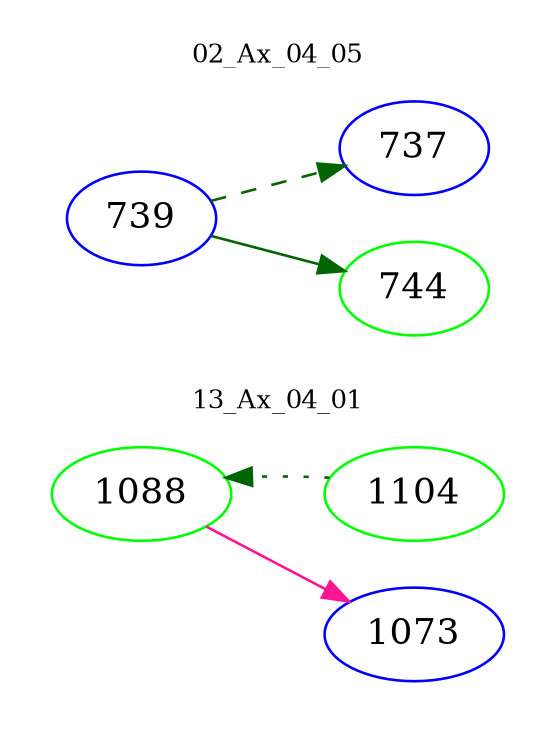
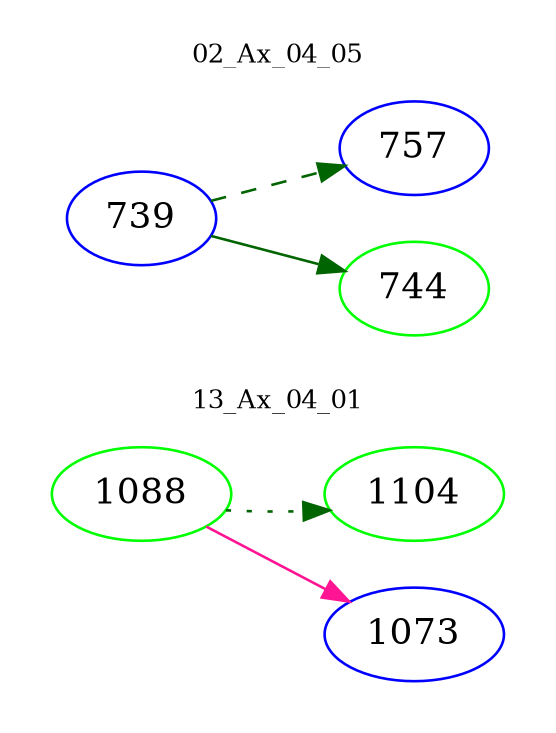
(414, 148) -> (414, 148)
(291, 477) -> (265, 511)
